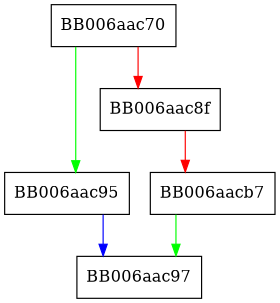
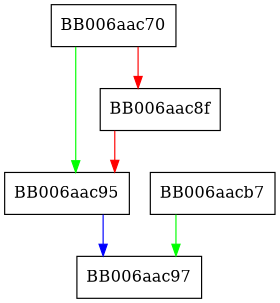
(185, 146) -> (115, 146)
